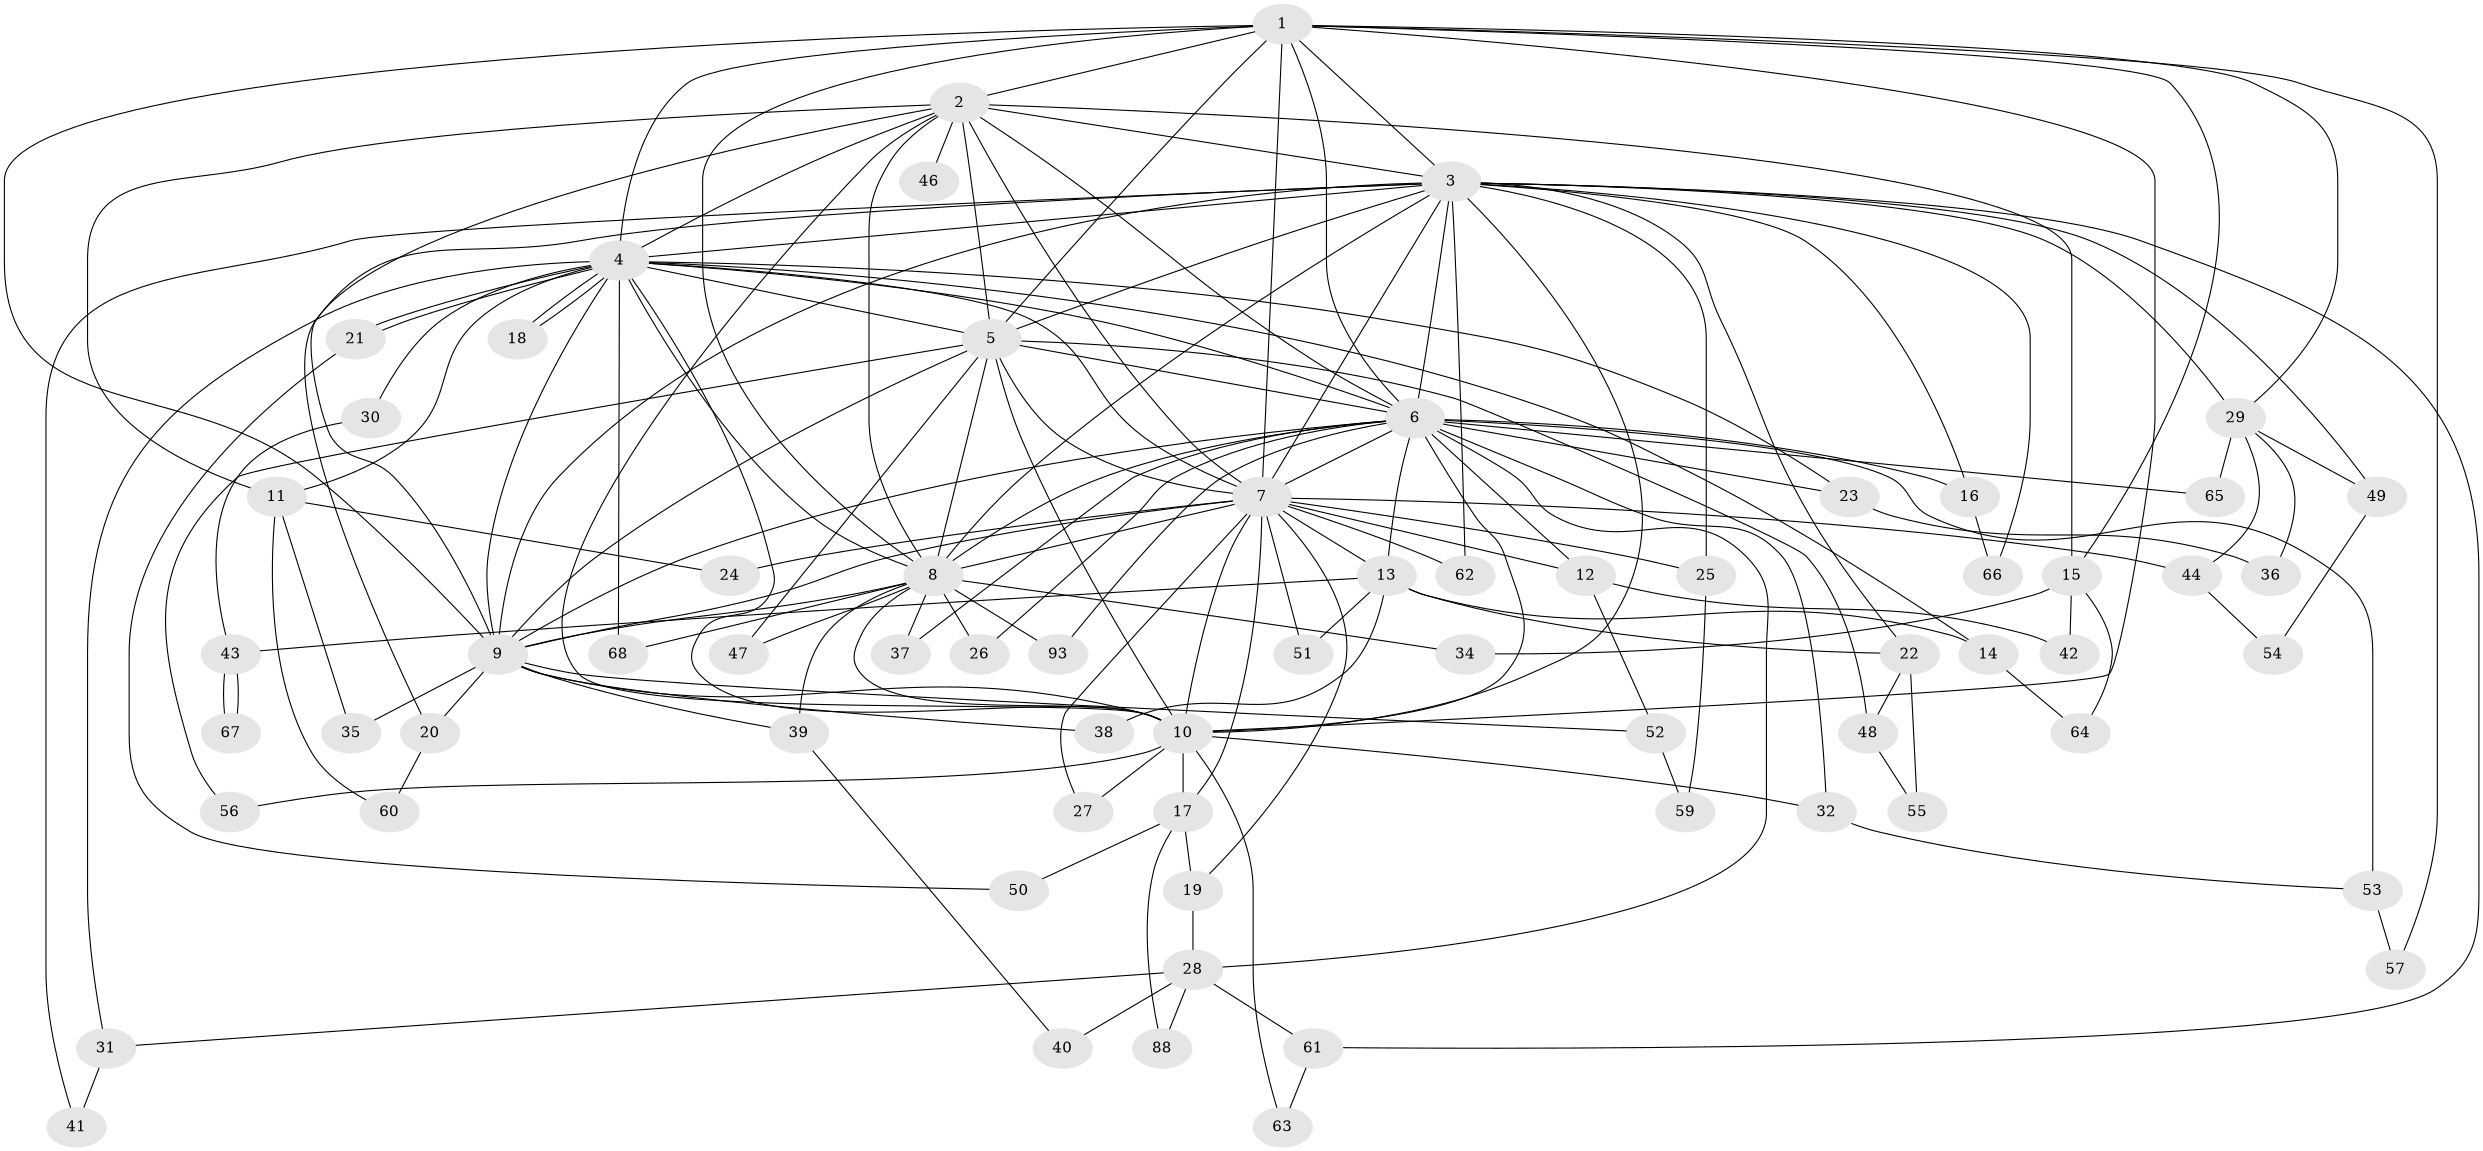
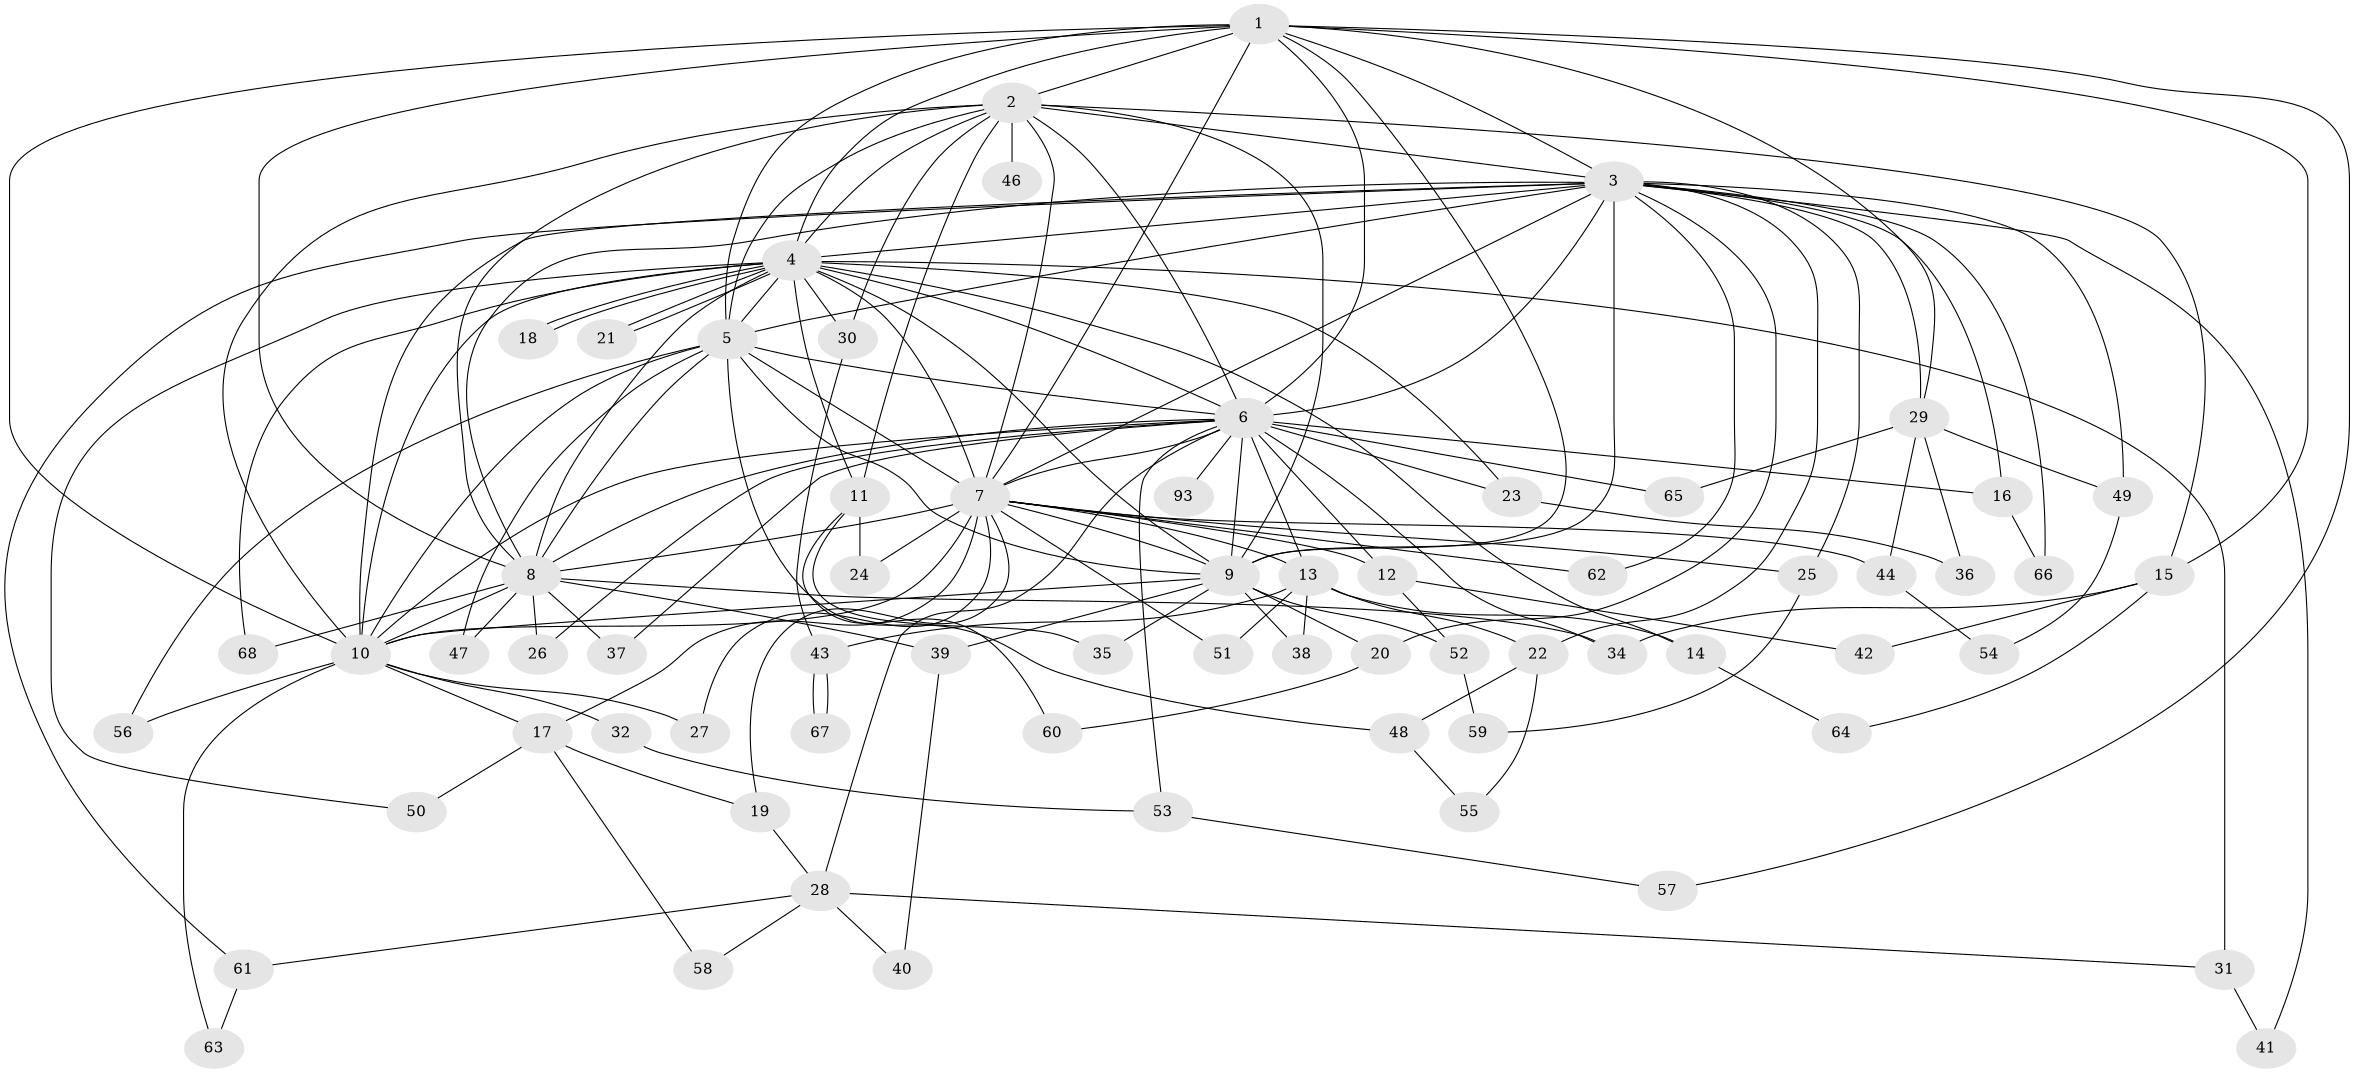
none -> (908, 200)
(1727, 528) -> (1437, 565)
(716, 614) -> none
(996, 615) -> none
(299, 854) -> (119, 421)
(1162, 1048) -> (703, 970)
